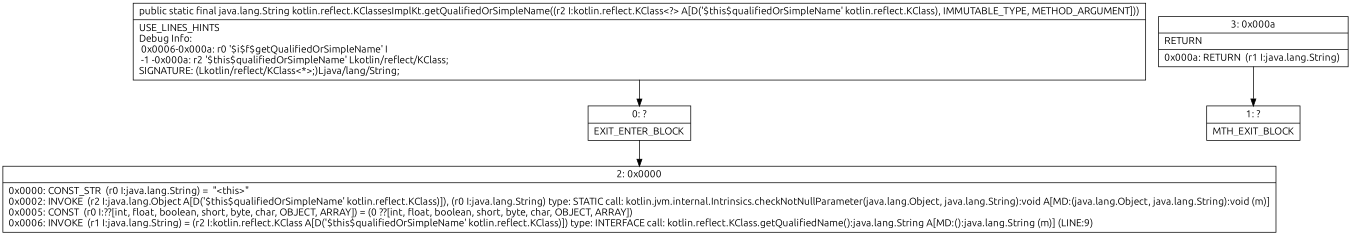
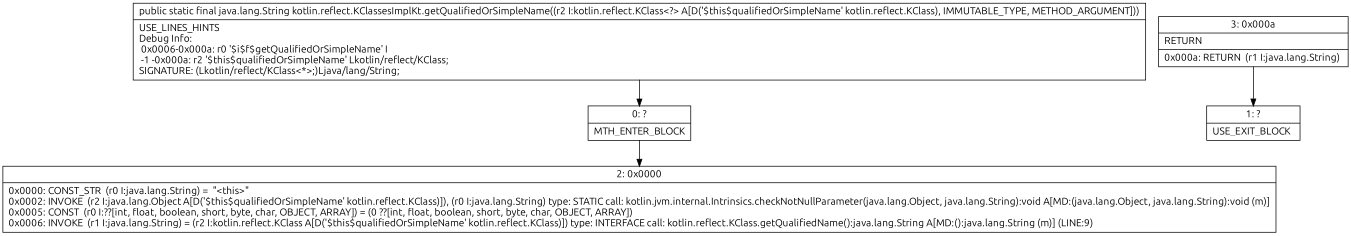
(639, 131) -> (639, 131)
(1253, 131) -> (1252, 131)
